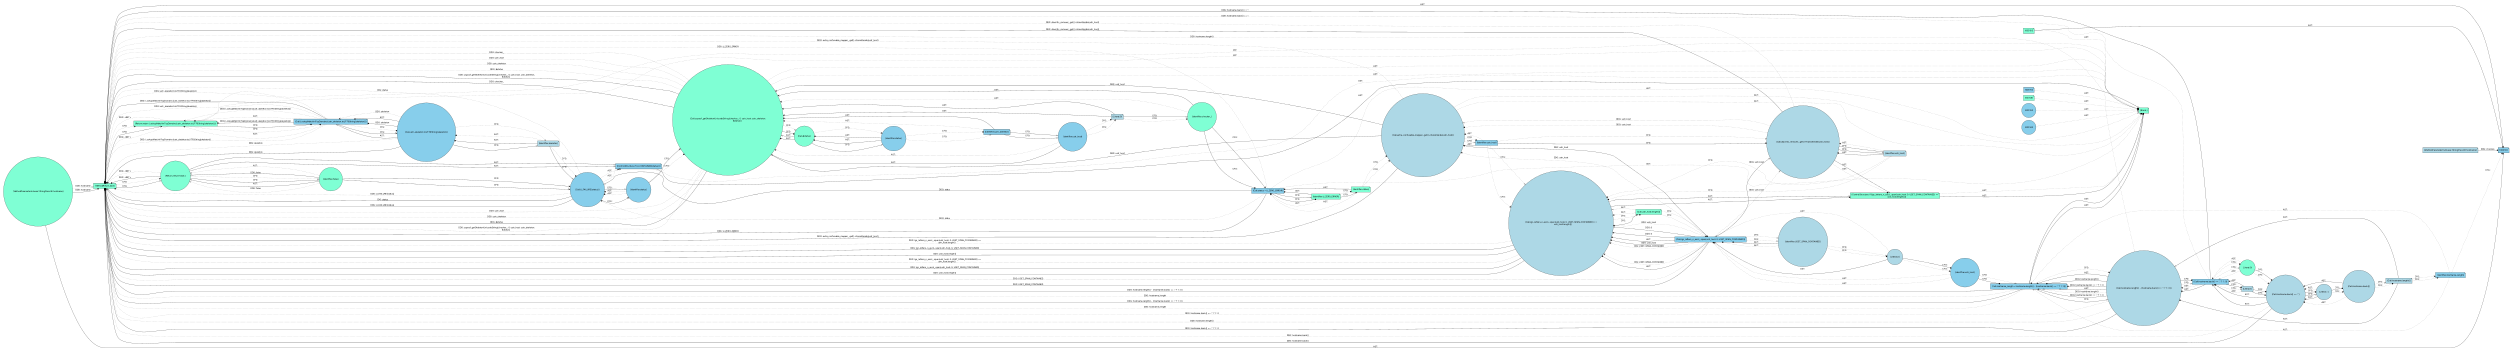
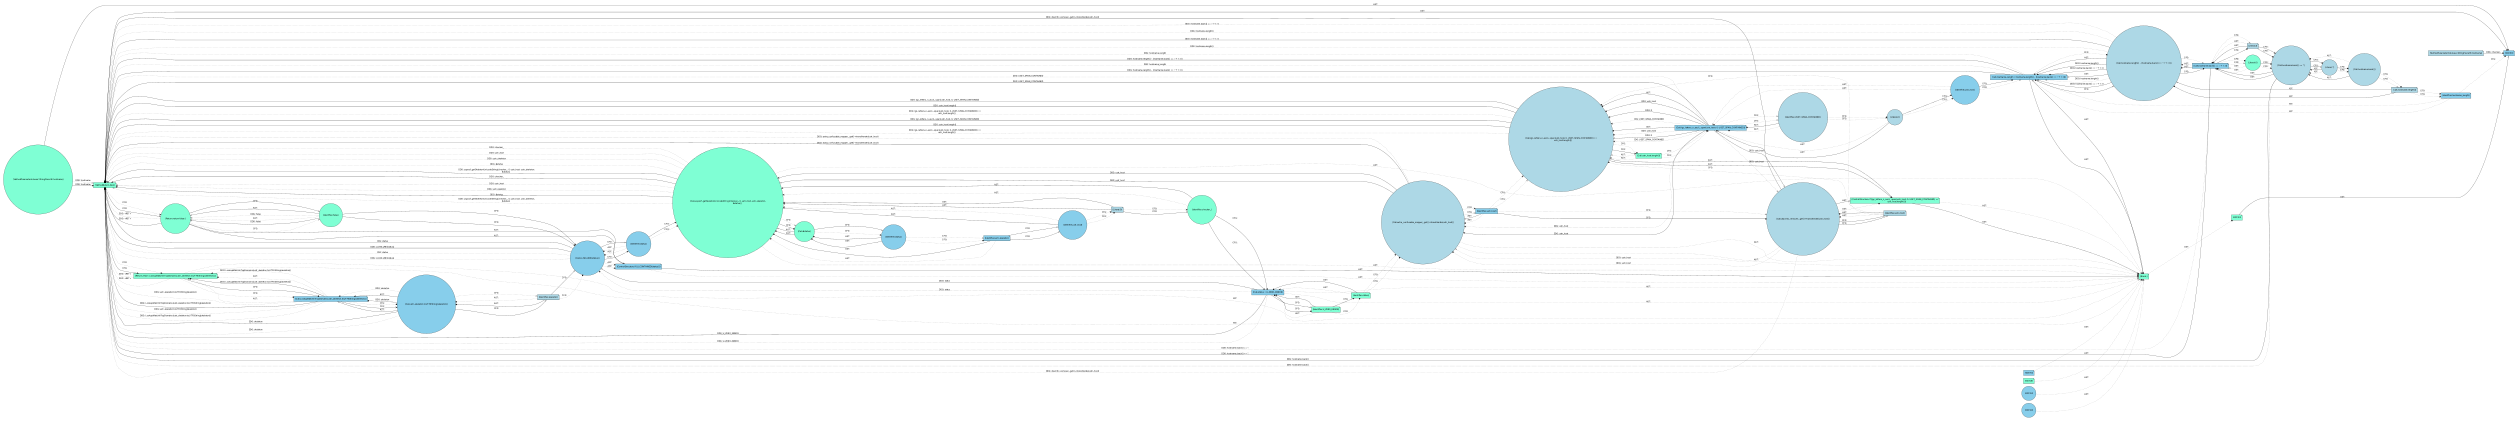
(2105, 52) -> (2190, 247)
